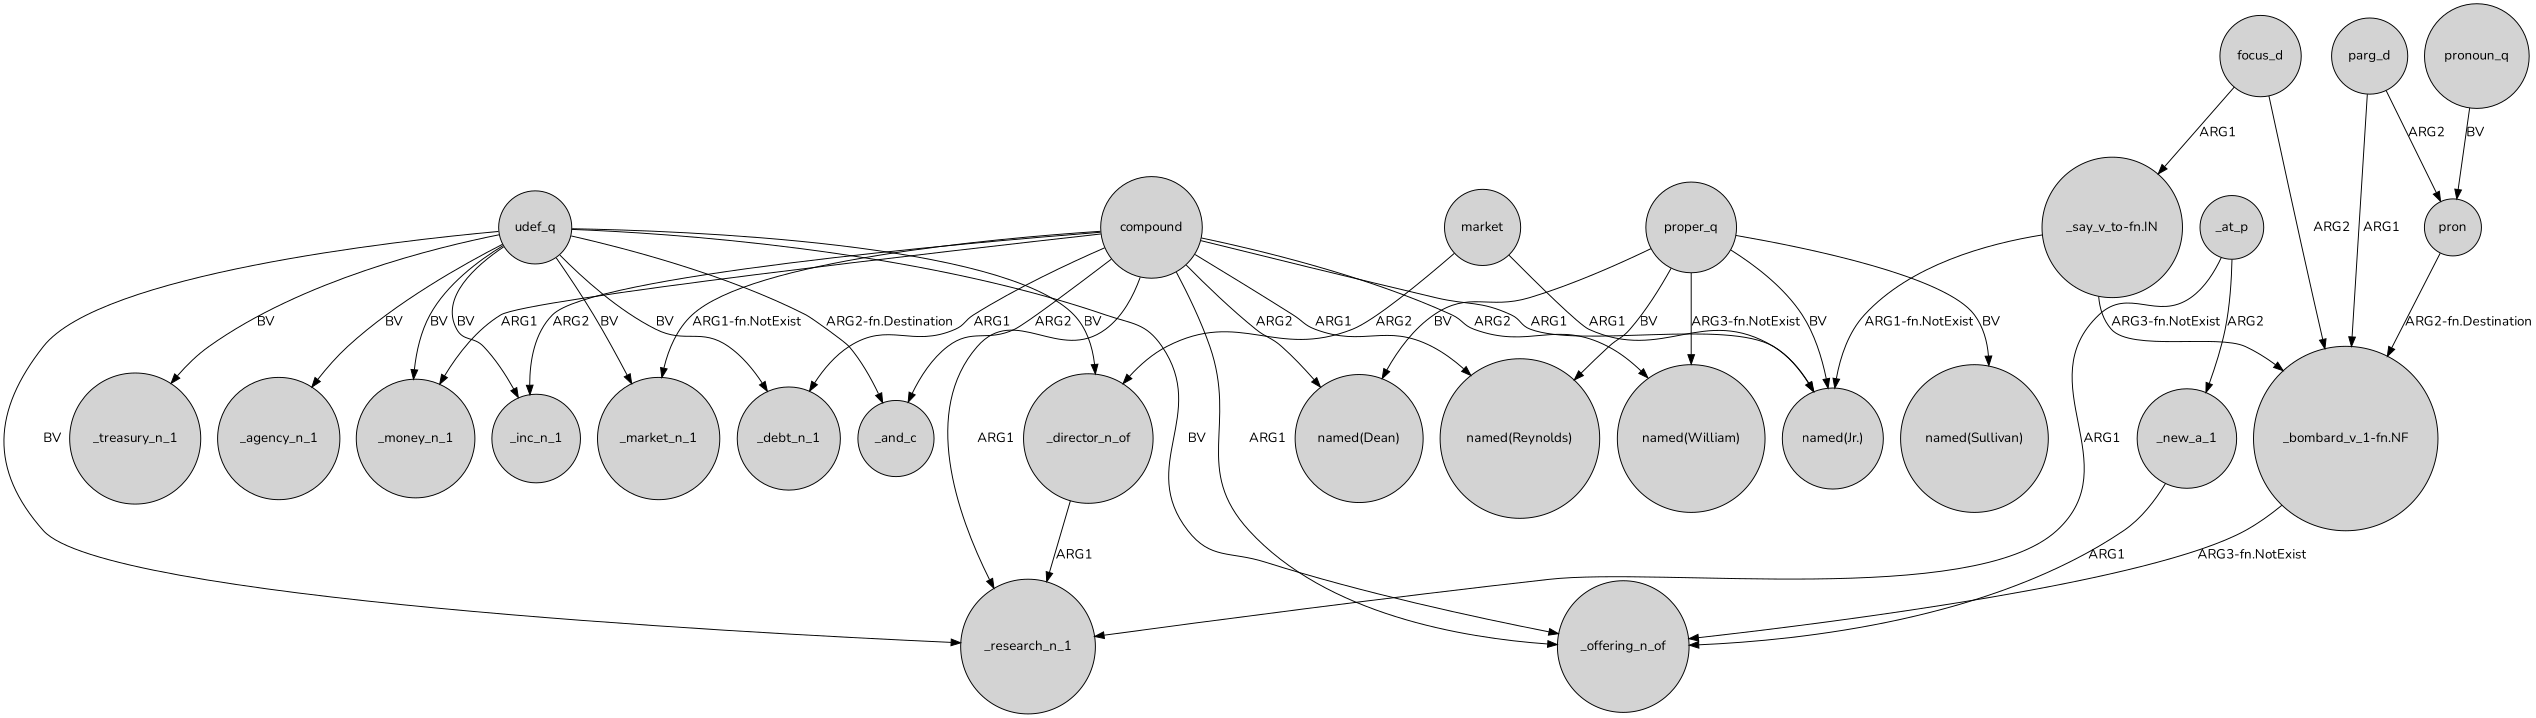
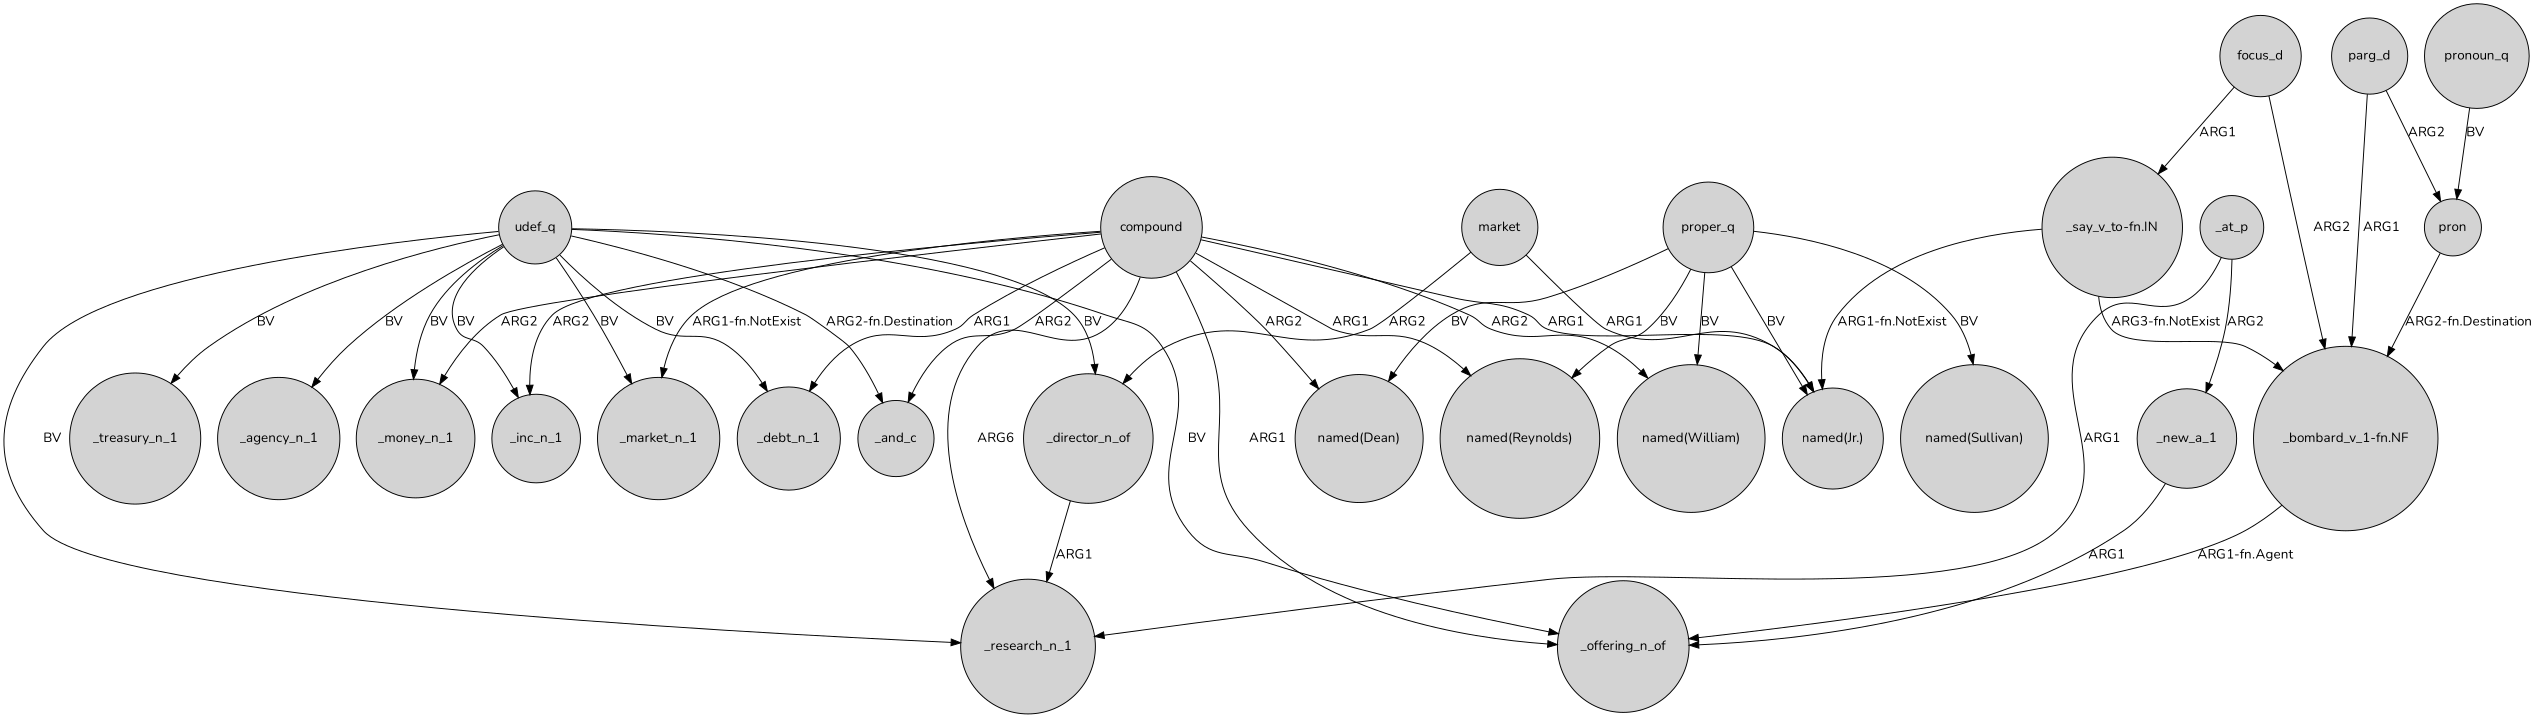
(519, 322) -> (519, 322)
(1746, 322) -> (1710, 322)
(996, 439) -> (996, 439)
(2252, 555) -> (2246, 555)
